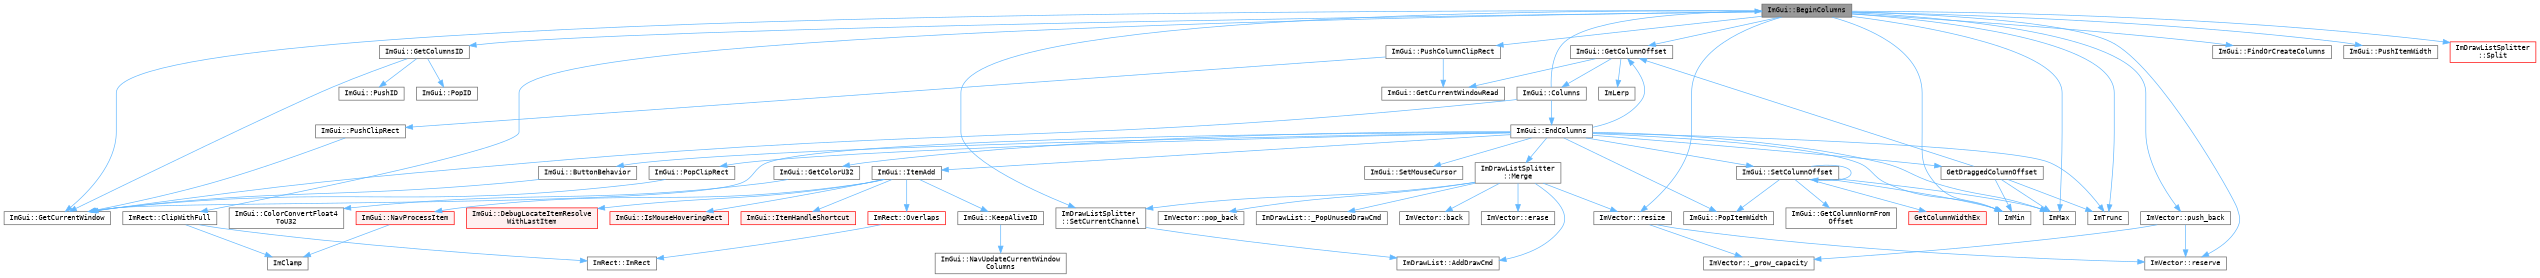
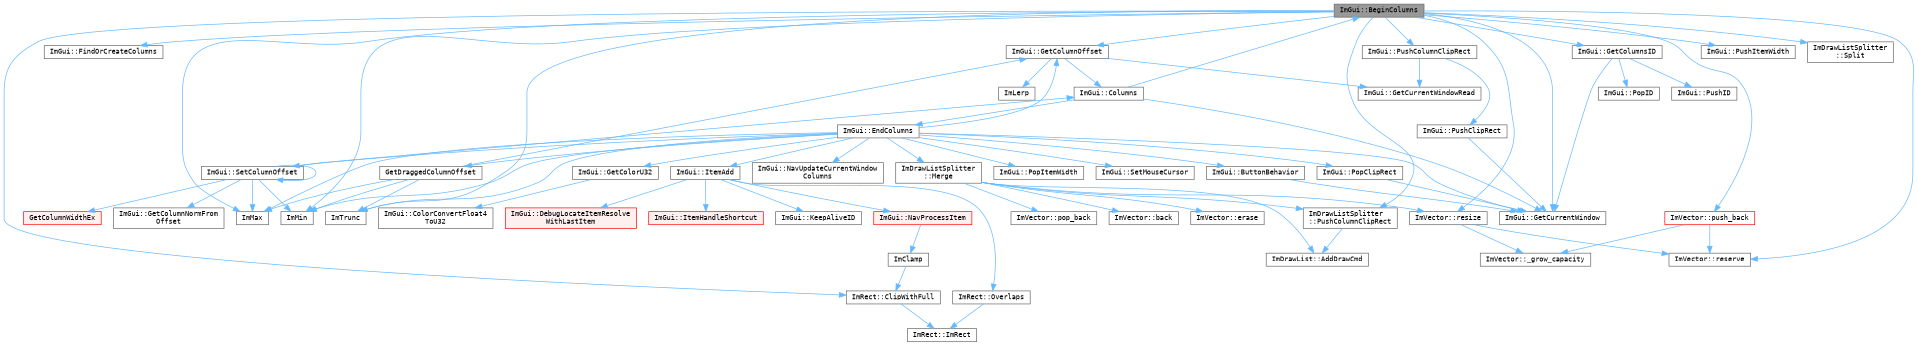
(2493, 52) -> (1850, 52)
(1761, 193) -> (680, 131)
(669, 218) -> none
(907, 218) -> (991, 297)
(1101, 218) -> (1350, 218)
(1322, 218) -> none
(2186, 218) -> (1710, 218)
(1001, 235) -> (854, 148)
(226, 240) -> (902, 275)
